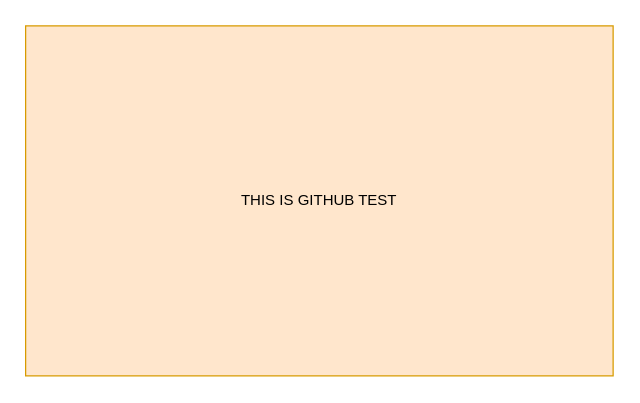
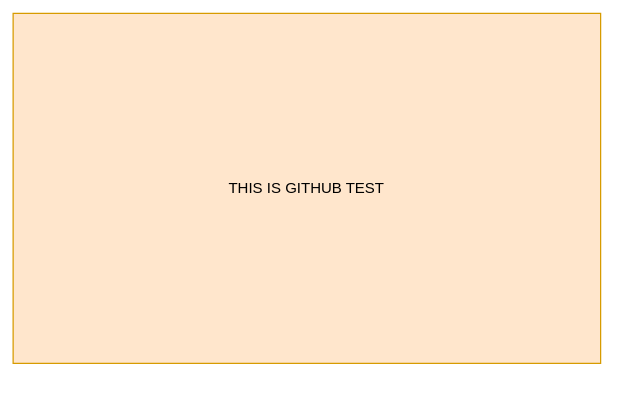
(319, 201) -> (307, 188)
